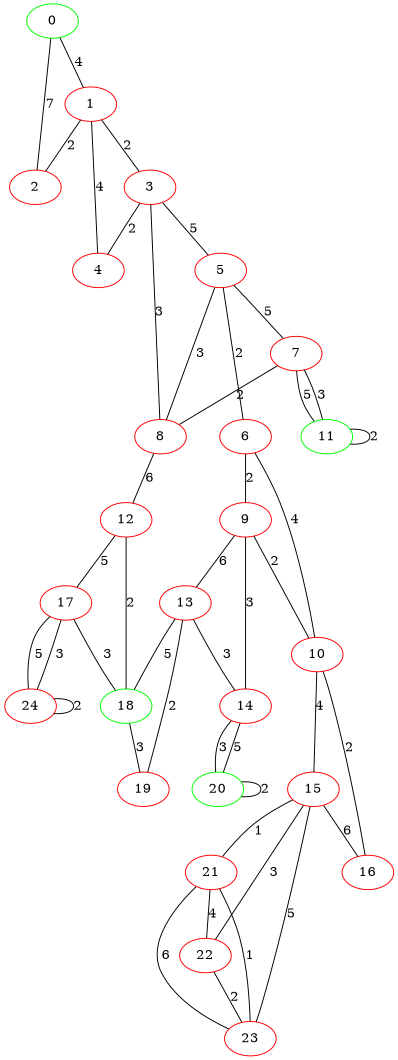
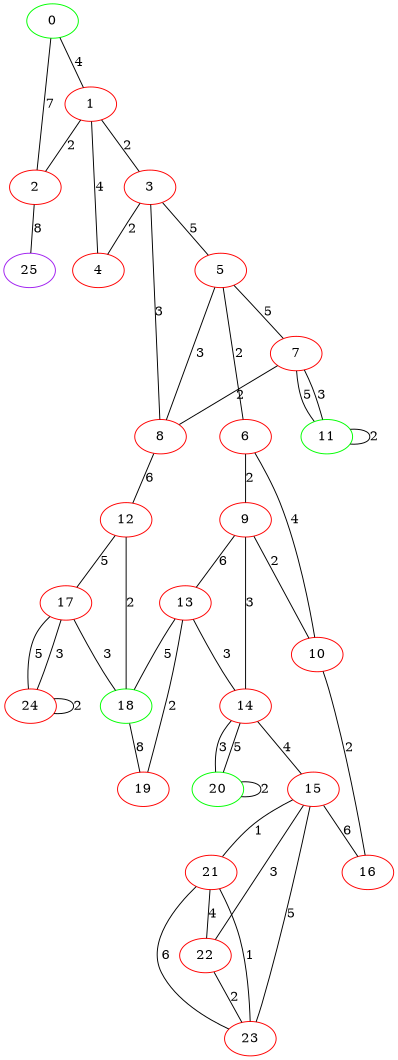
none -> (30, 270)
(315, 722) -> (280, 748)
(140, 748) -> (140, 748)
